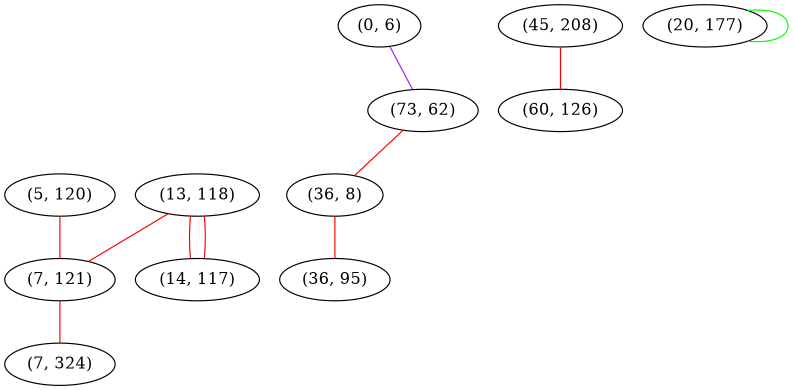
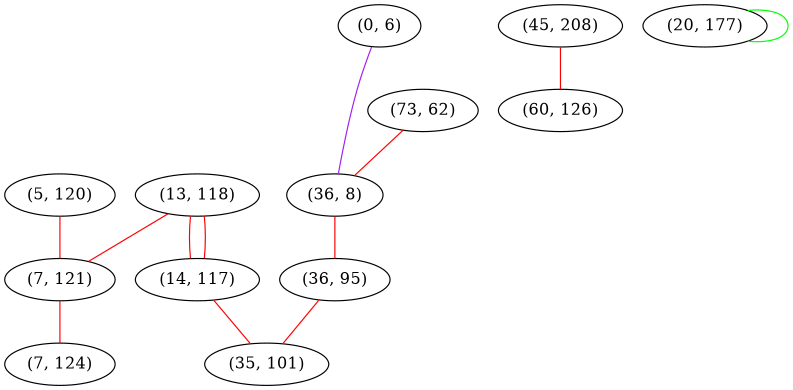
(401, 68) -> (352, 109)
(60, 364) -> (60, 364)
none -> (267, 364)
